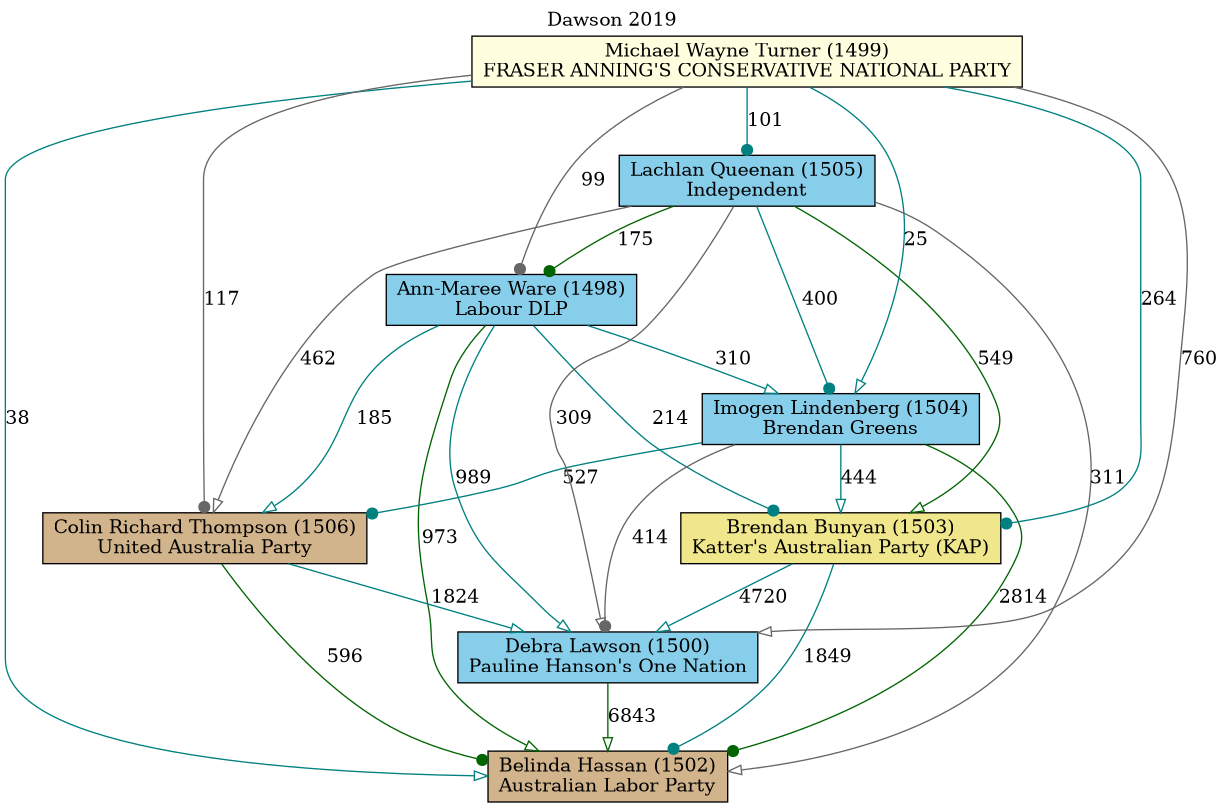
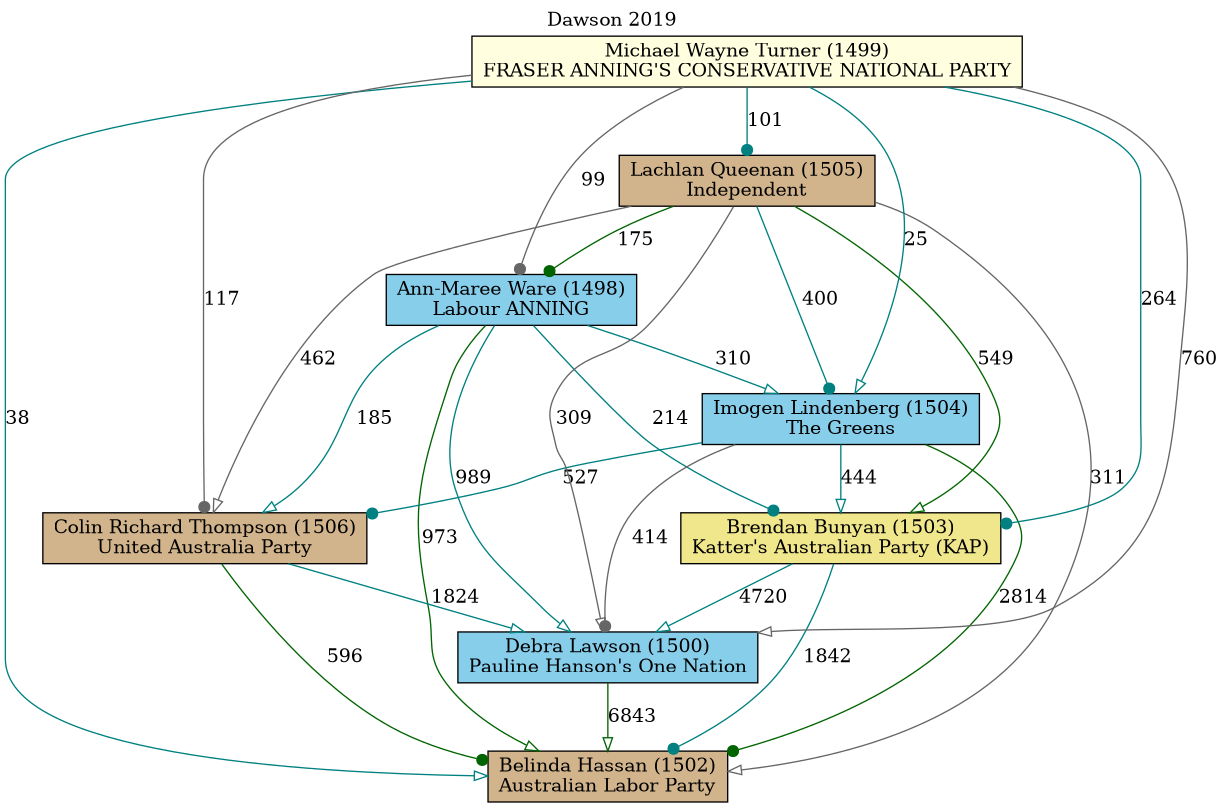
(747, 181) -> (747, 181)
(511, 300) -> (511, 300)
(841, 419) -> (841, 419)
(828, 657) -> (828, 657)
